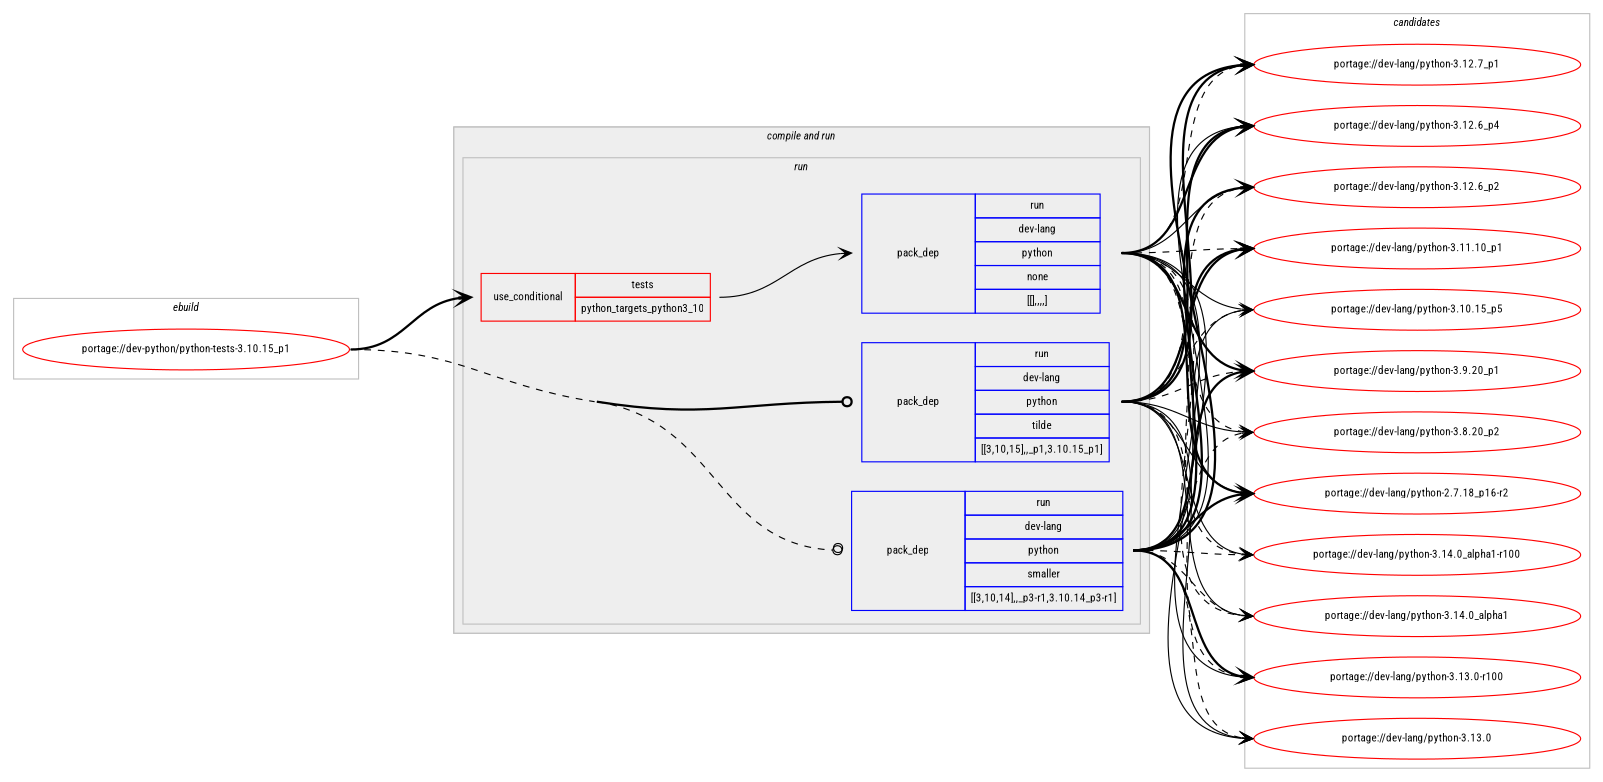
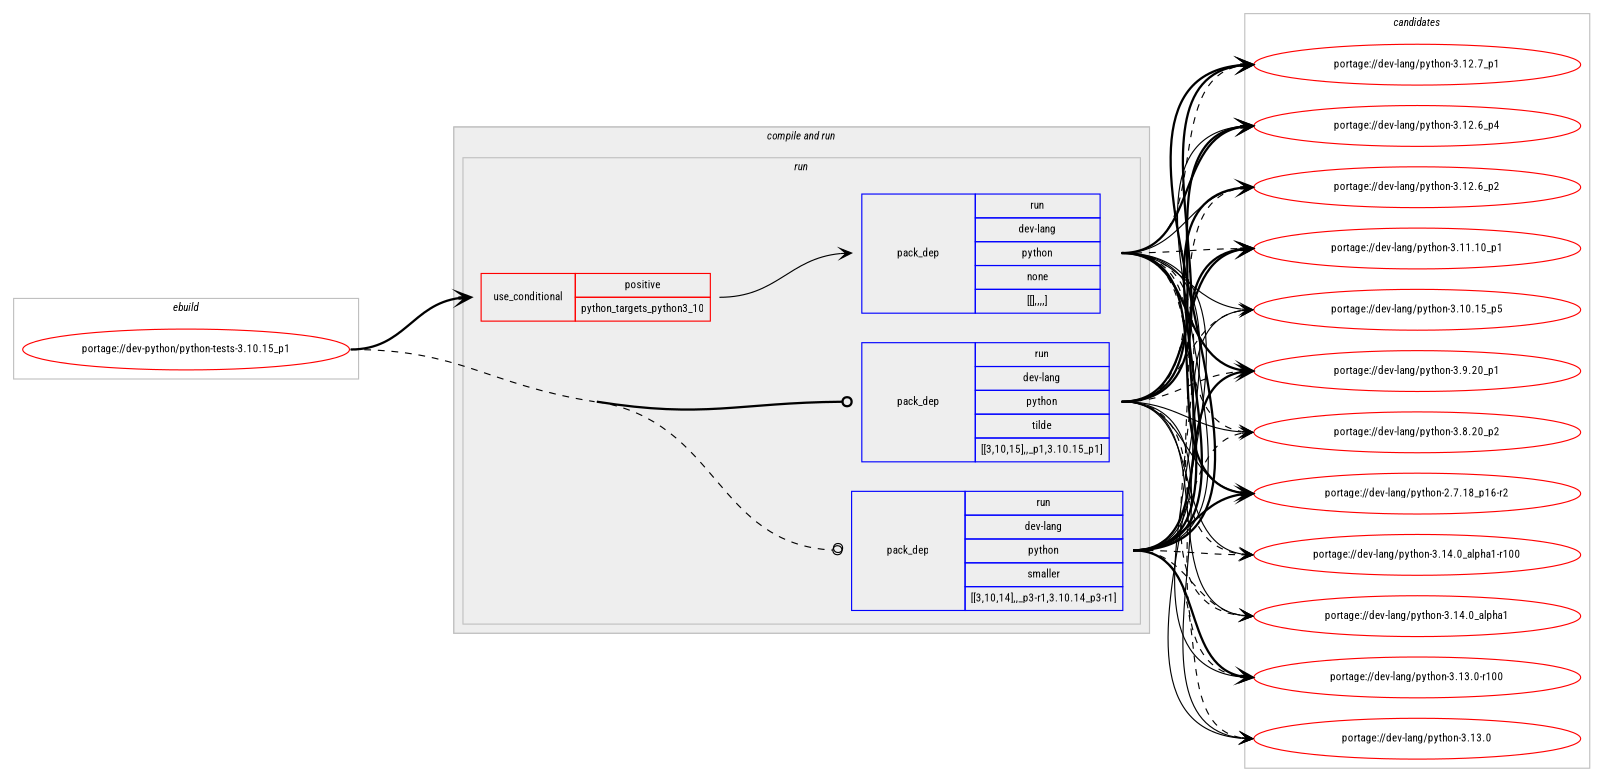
(643, 285) -> (643, 285)
